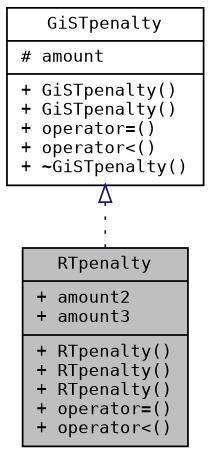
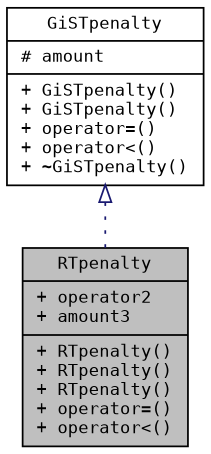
(84, 298) -> (95, 298)
